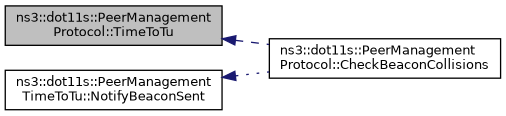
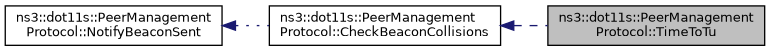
(252, 42) -> (531, 26)
(114, 90) -> (114, 26)
